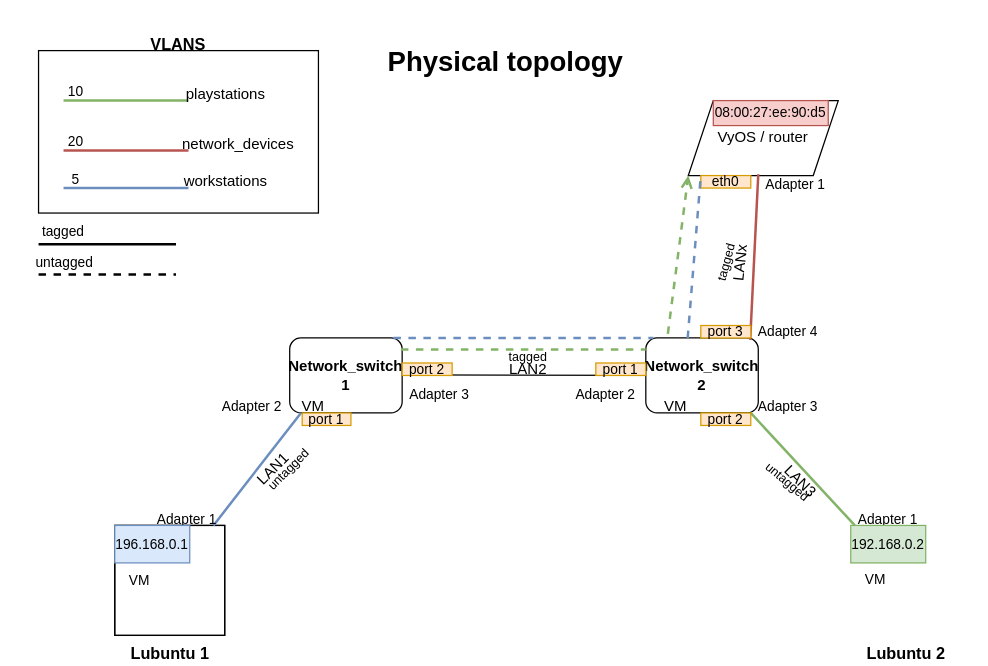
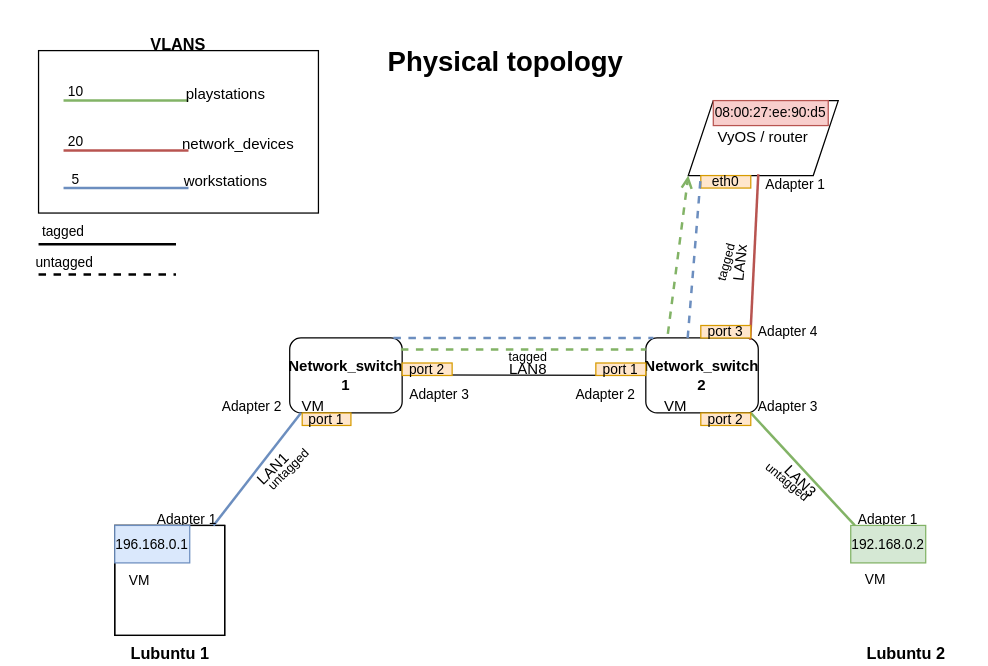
(528, 369) -> (528, 369)
